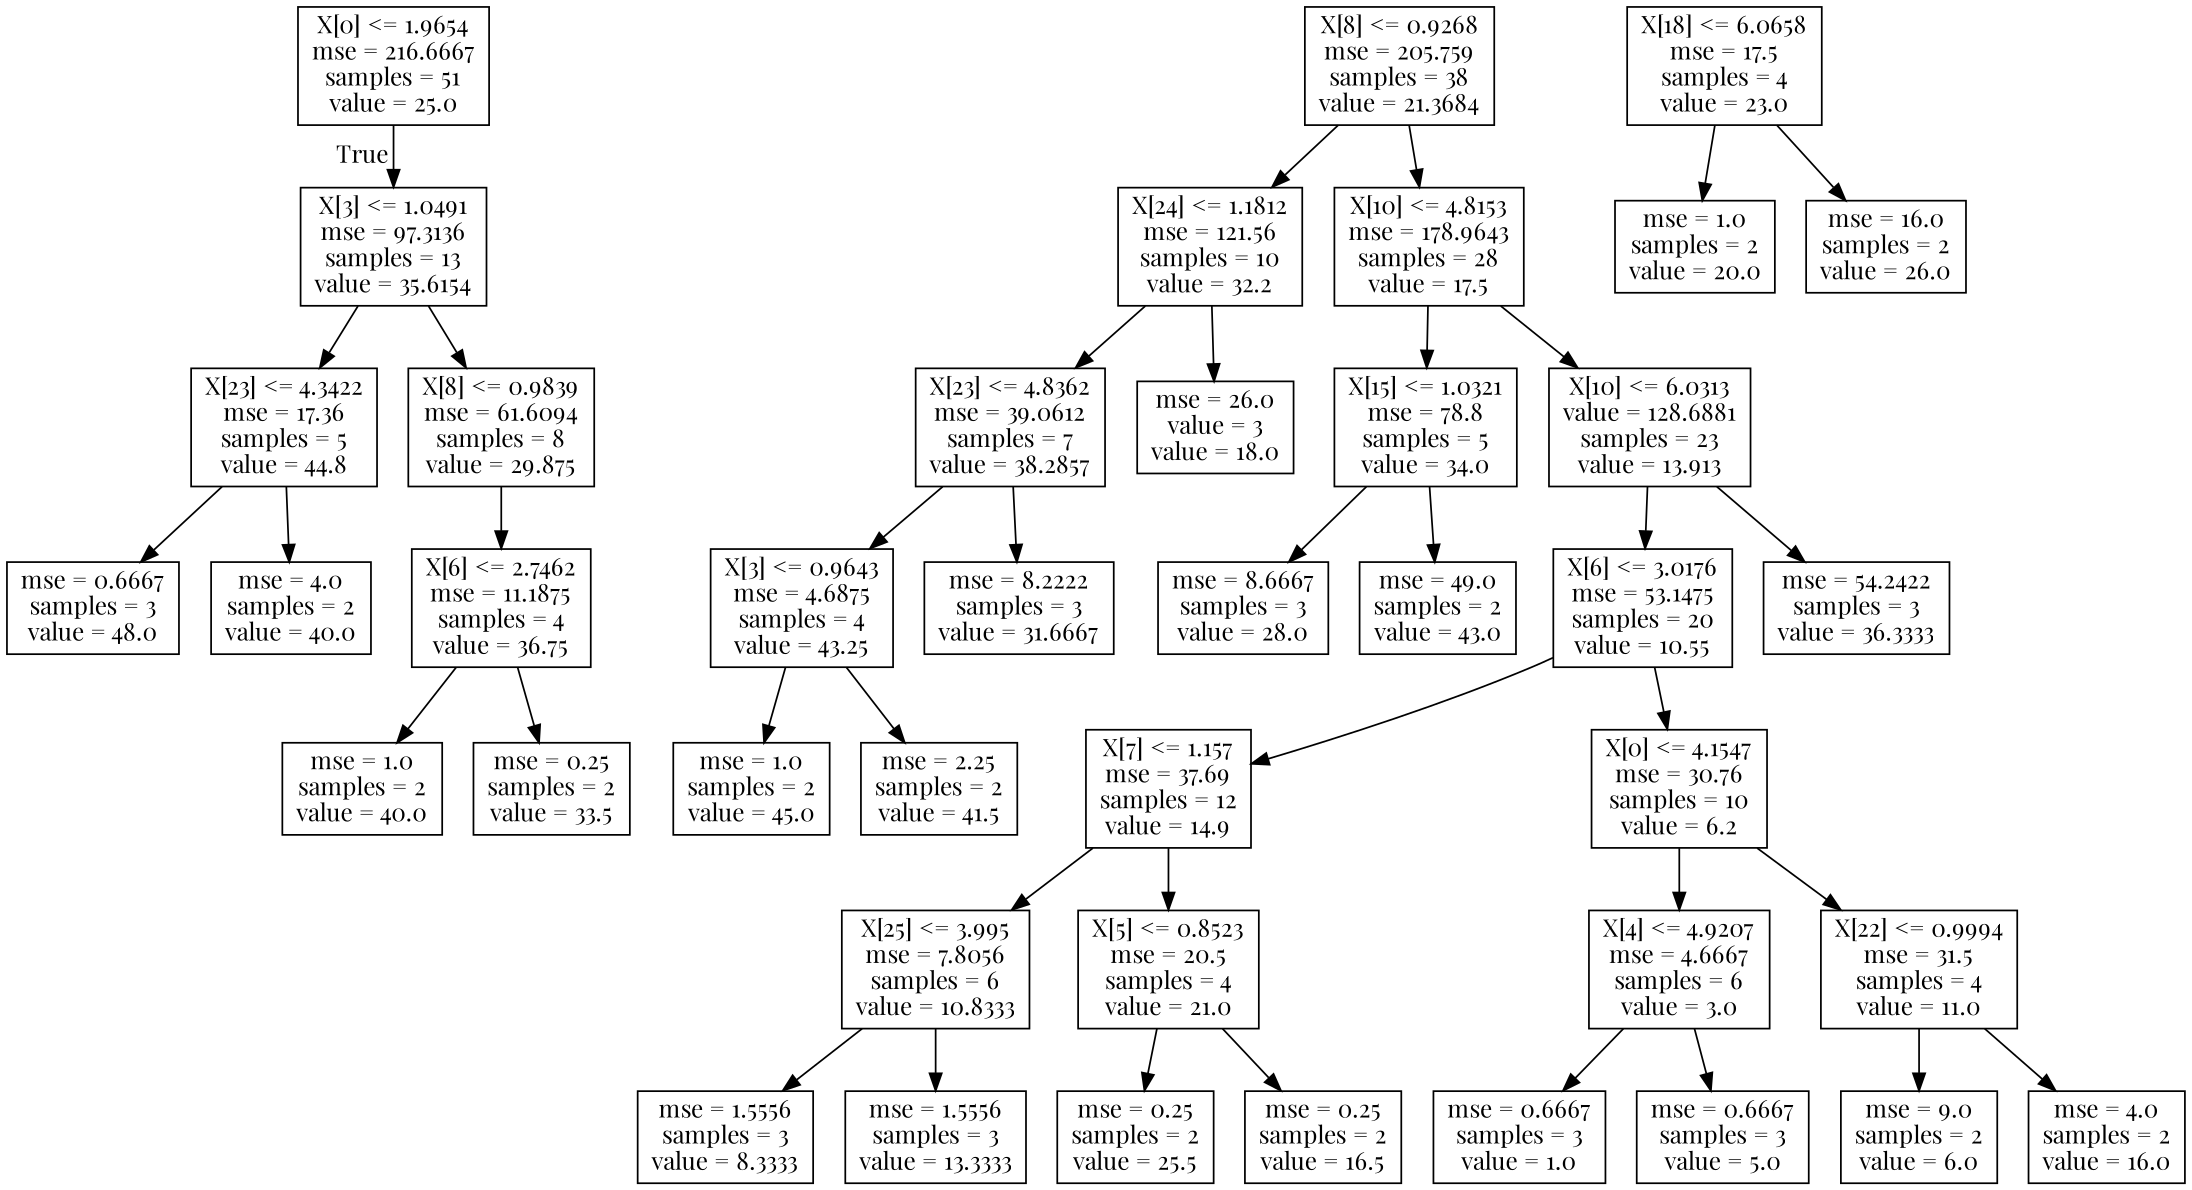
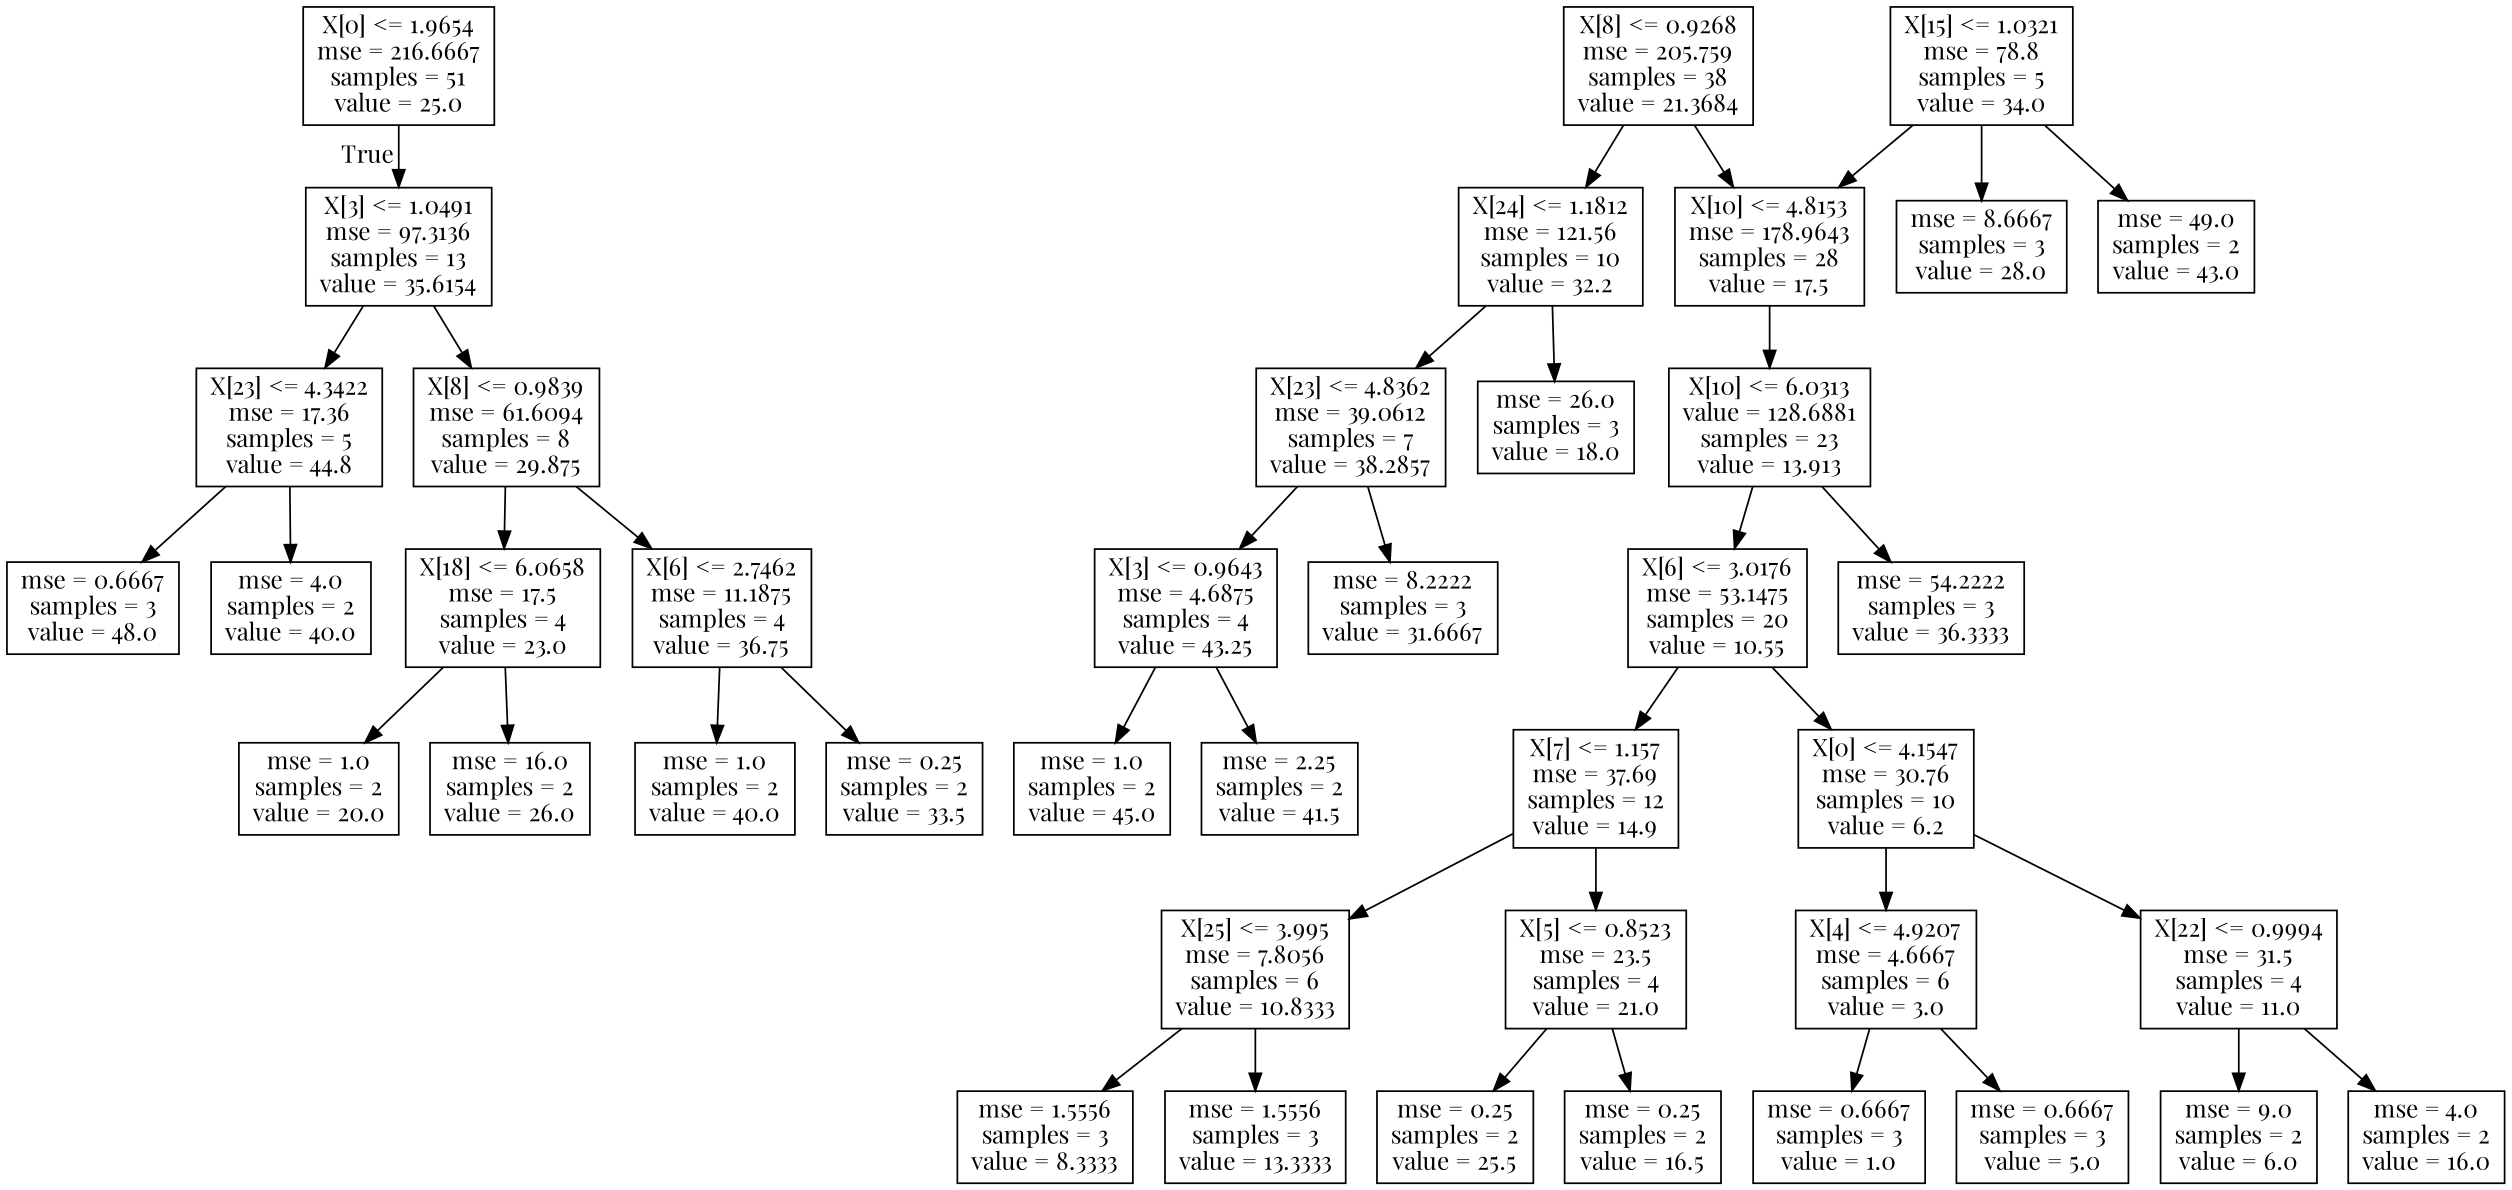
(1428, 328) -> (1883, 151)
(1215, 427) -> (1556, 427)
none -> (505, 509)
(1857, 608) -> (1931, 608)
(1168, 970) -> (1596, 970)
